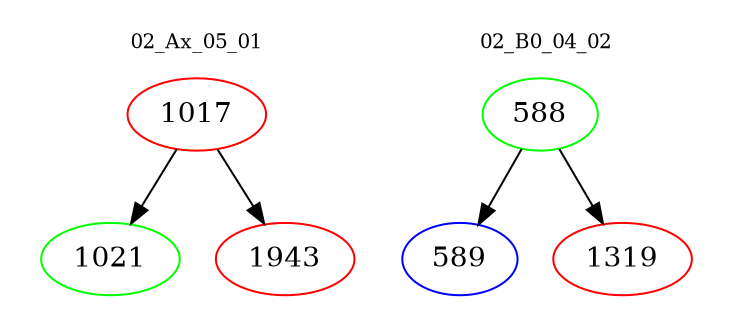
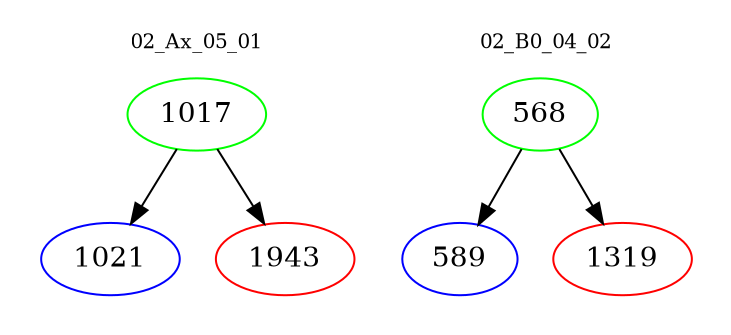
(197, 114) -> (197, 114)
(540, 114) -> (540, 114)
(110, 259) -> (110, 259)
